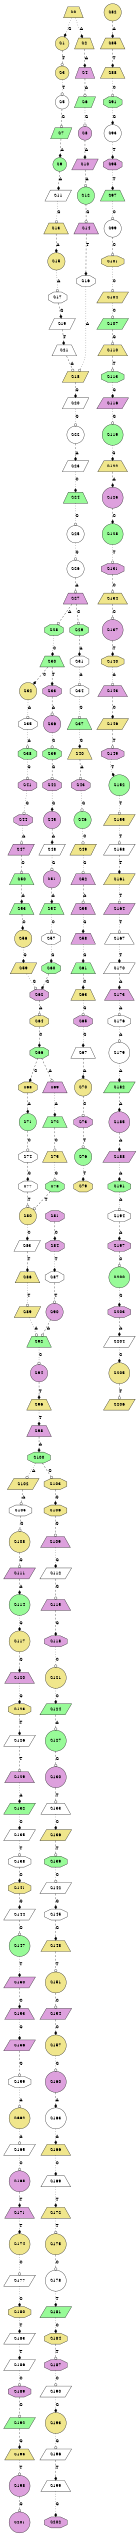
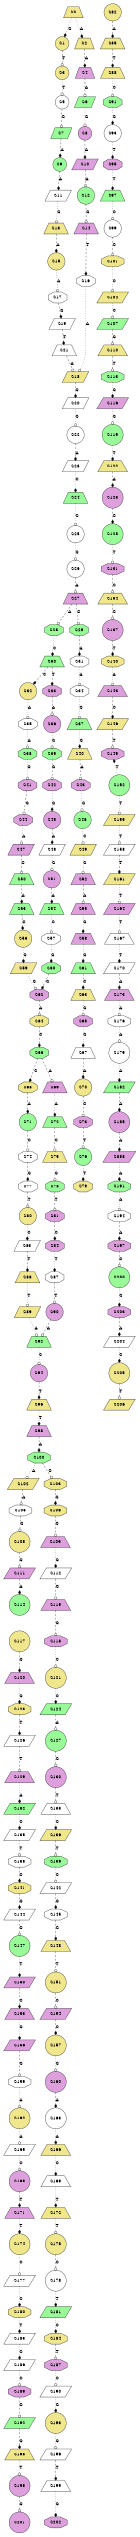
(114, 453) -> (114, 453)
(111, 766) -> (116, 769)
(26, 801) -> (26, 801)
(119, 1157) -> (119, 1157)
(43, 1200) -> (55, 1200)
(20, 1621) -> none
(56, 1622) -> (56, 1622)
(20, 2118) -> (20, 2118)
(21, 2352) -> (21, 2352)
